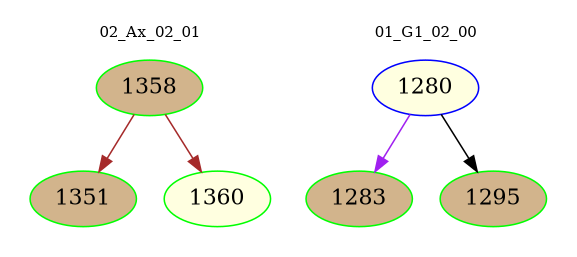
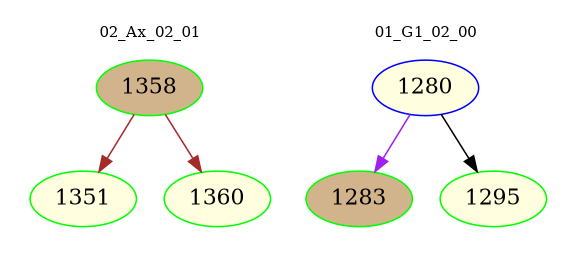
(83, 199) -> (83, 199)
(493, 199) -> (493, 199)
